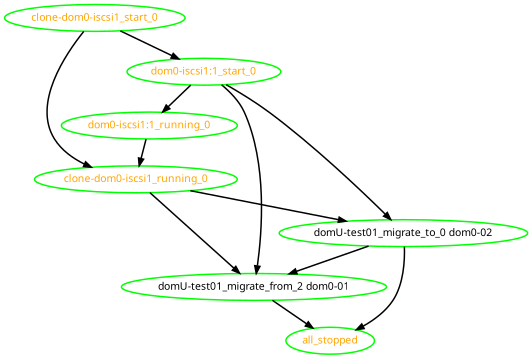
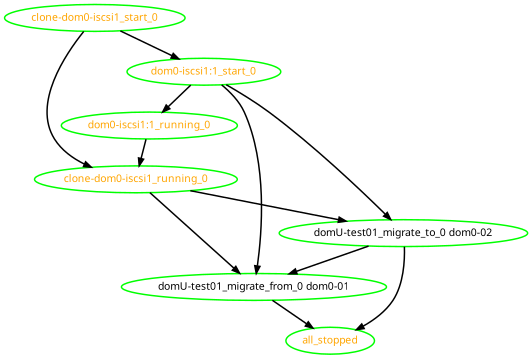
(254, 287) -> (254, 287)
